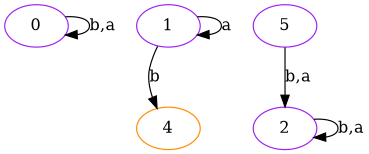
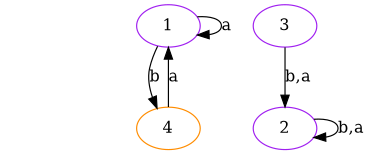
(37, 26) -> none
(285, 26) -> (285, 26)
none -> (168, 83)
